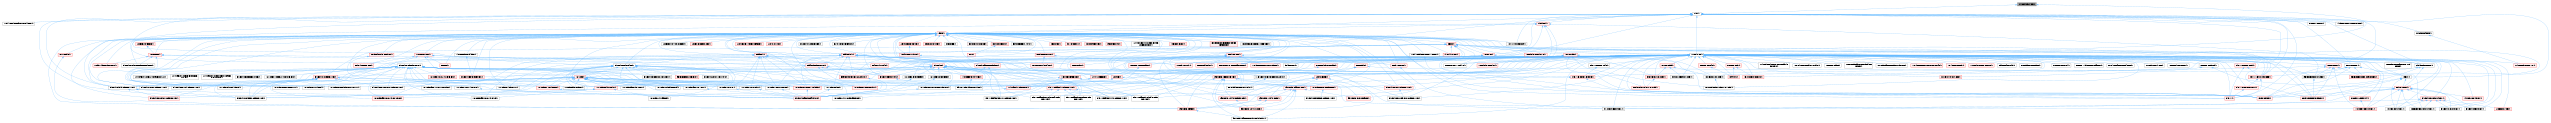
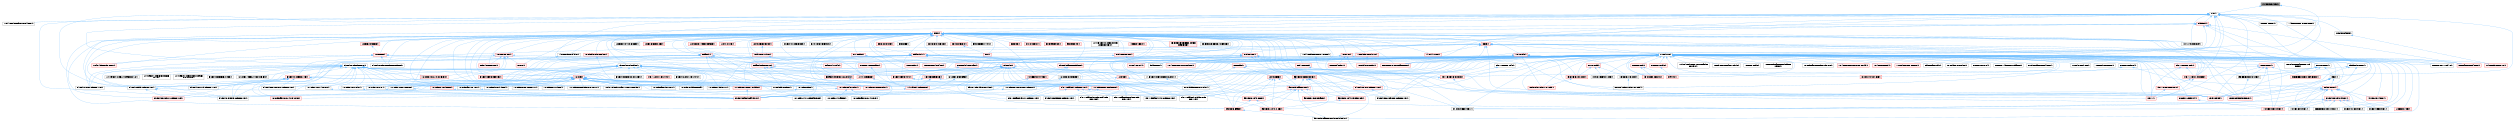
none -> (2469, 65)
(687, 77) -> (659, 77)
(437, 88) -> (622, 88)
